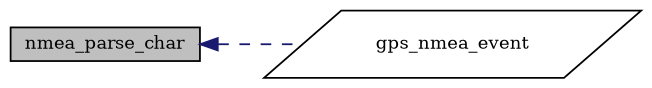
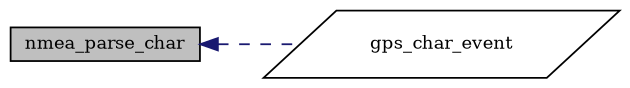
(453, 44) -> (442, 44)
